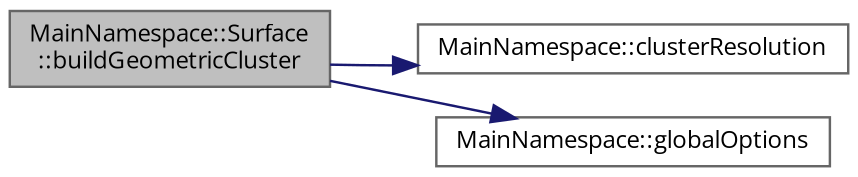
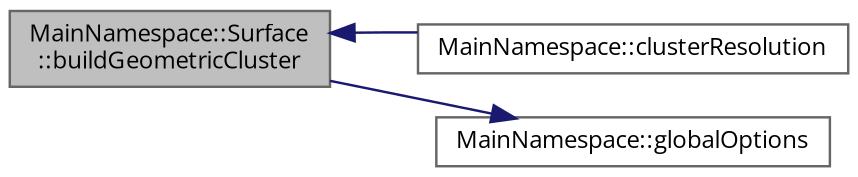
(361, 65) -> (386, 32)
